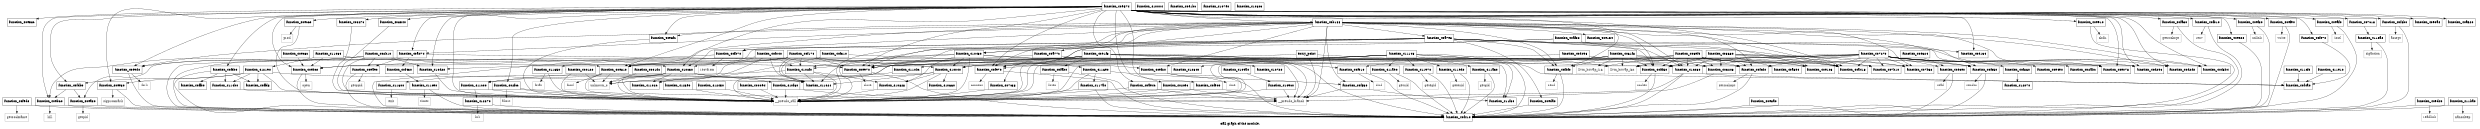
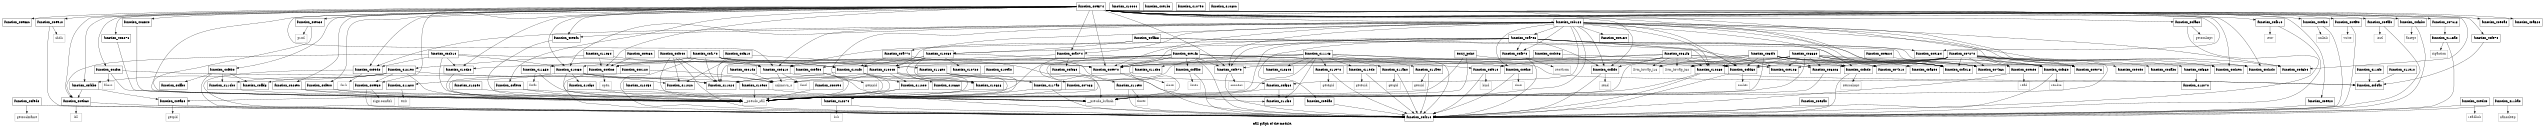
(878, 97) -> (430, 75)
